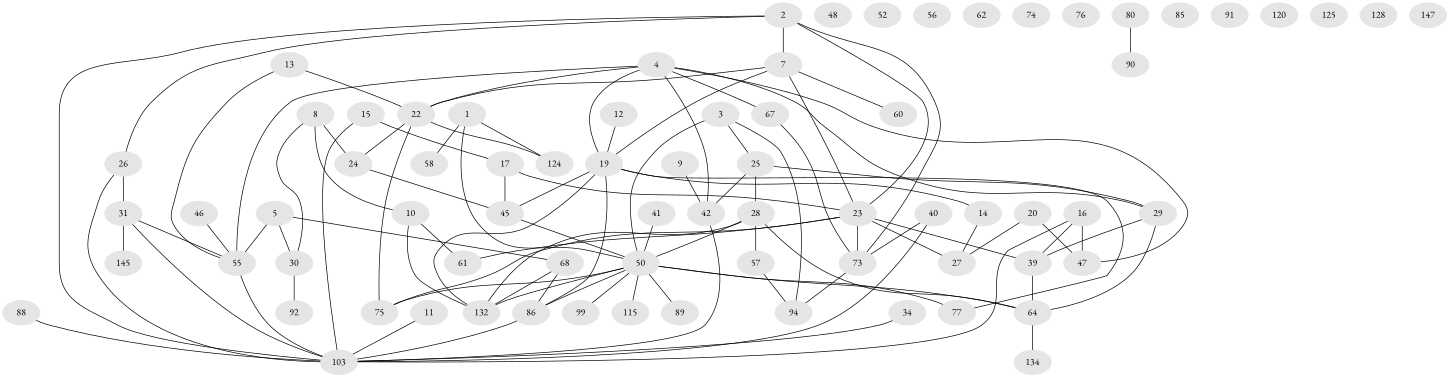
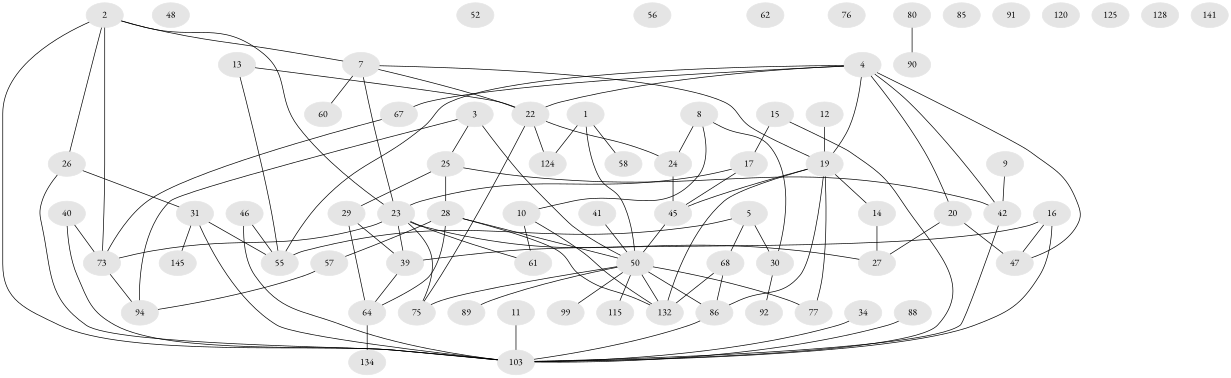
(1031, 15) -> none
(1428, 15) -> (1210, 15)
(884, 170) -> (915, 136)
(838, 285) -> none
(271, 327) -> (345, 326)
